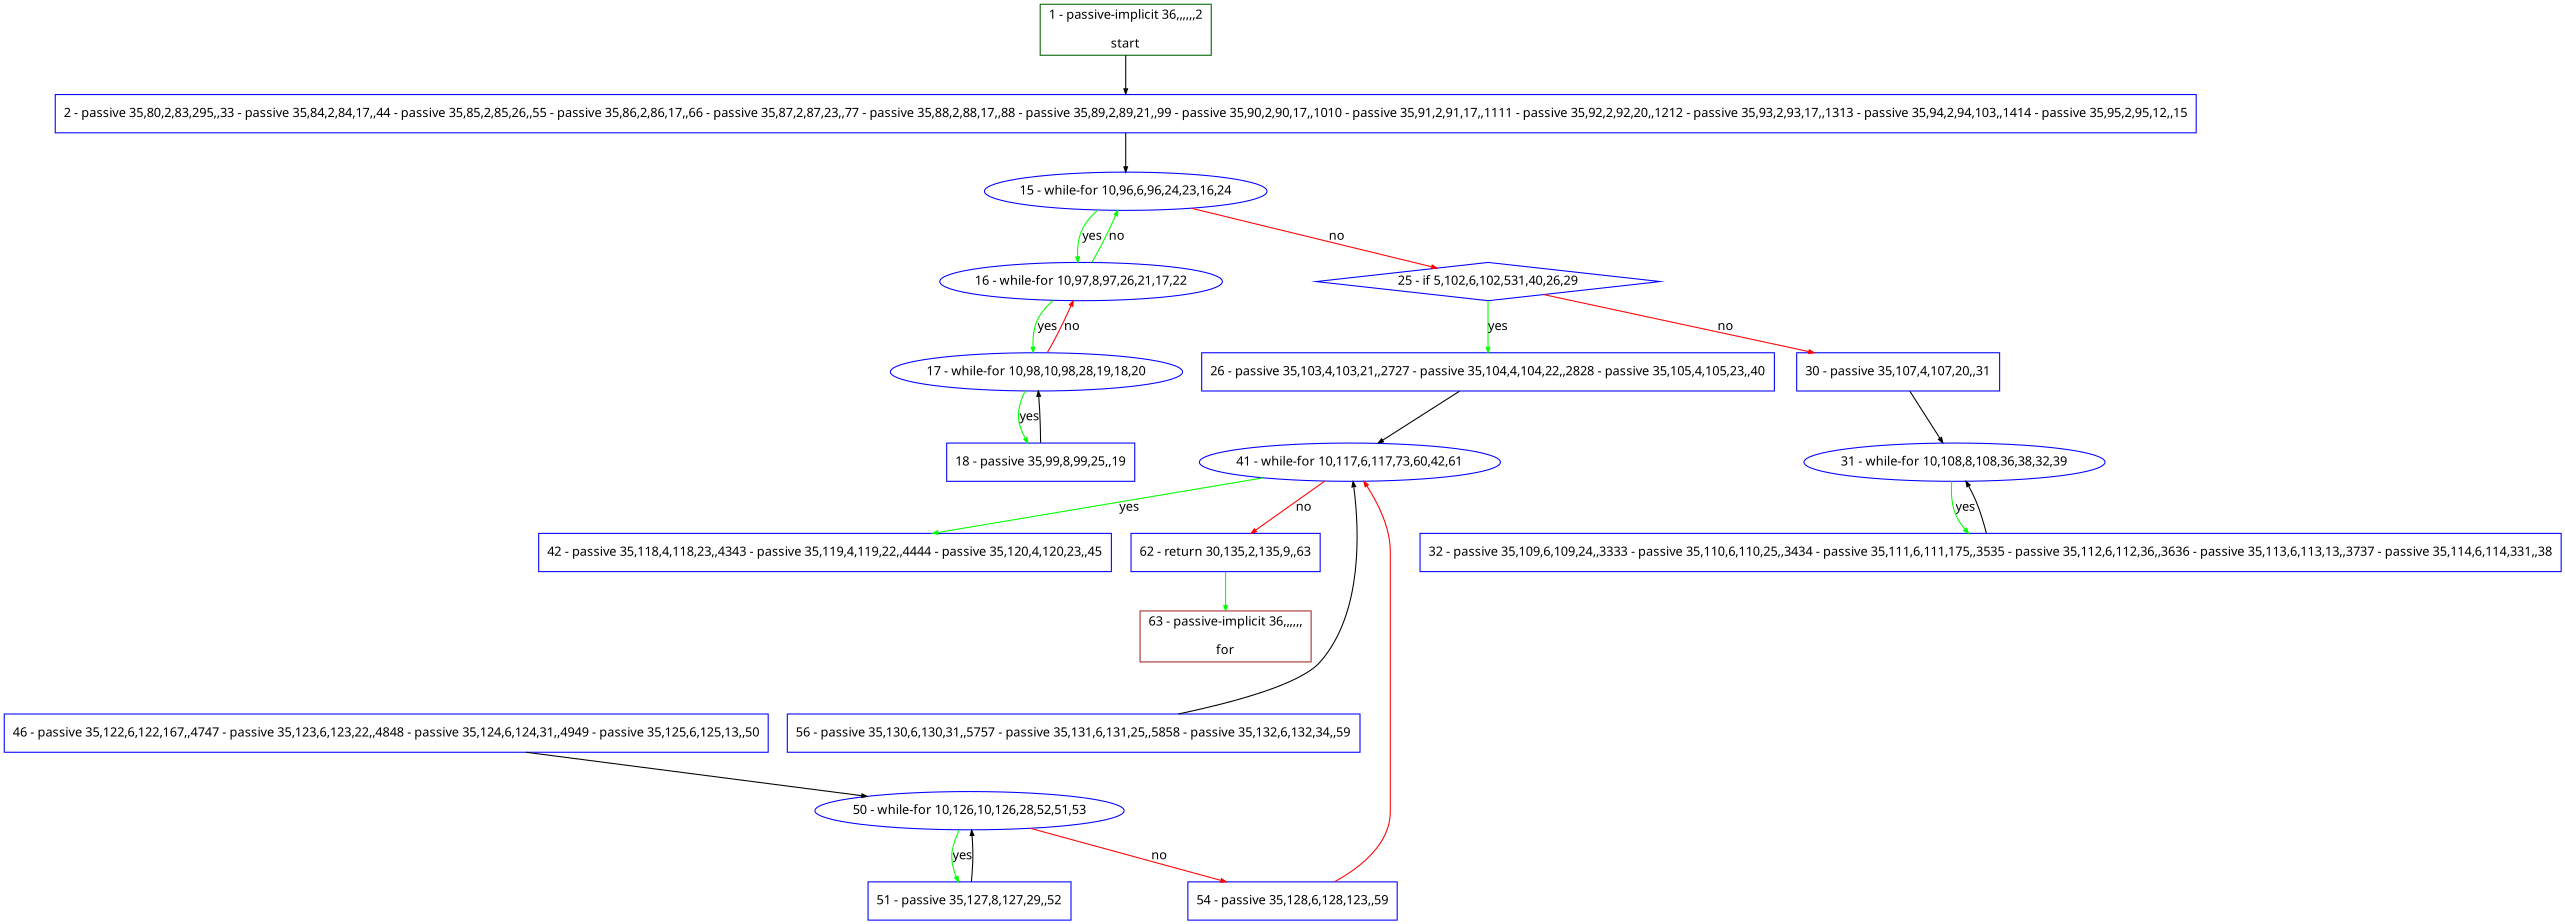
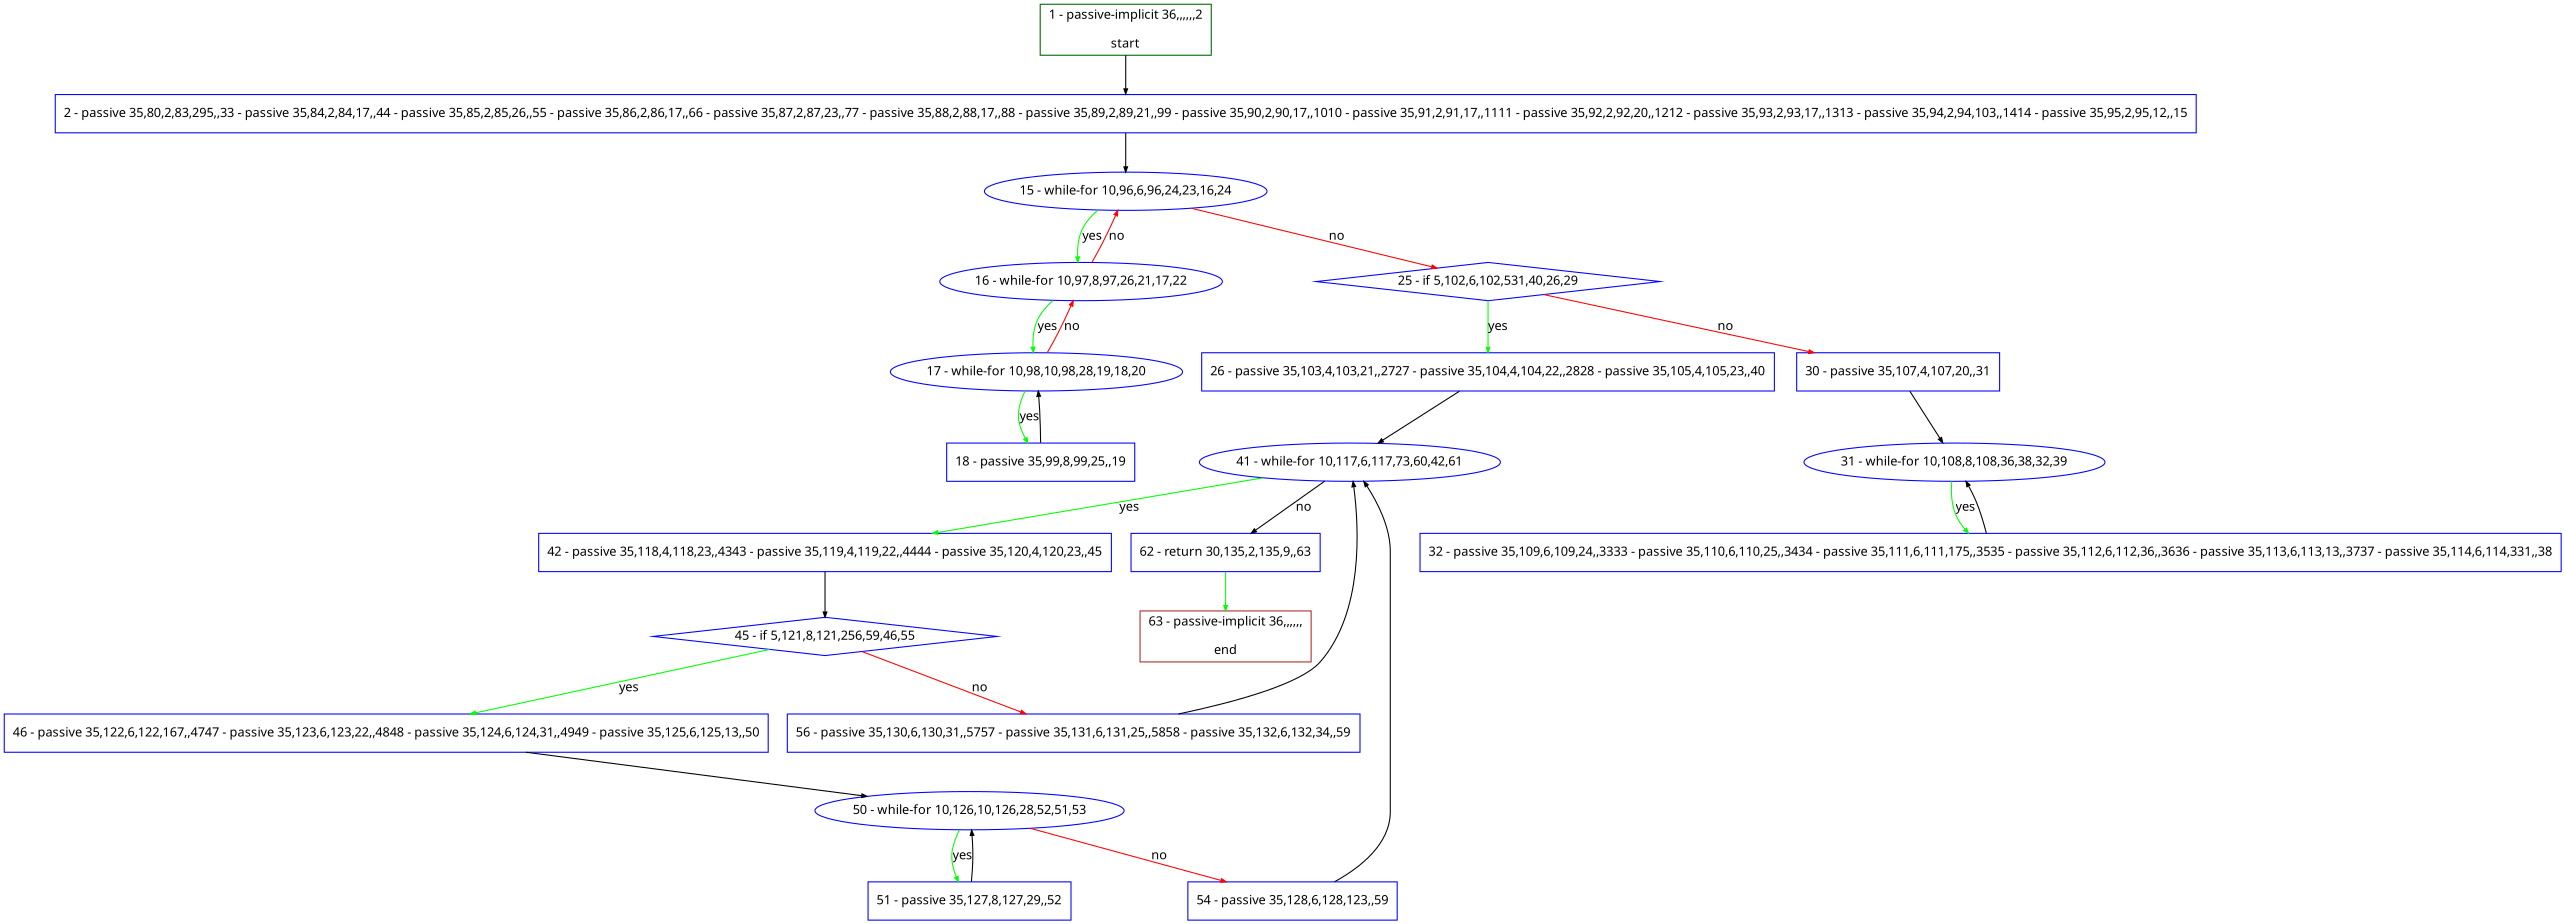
(1104, 239) -> (1104, 239)
(1290, 506) -> (1290, 506)
none -> (825, 636)
(1226, 636) -> (1226, 636)
(1390, 693) -> (1390, 693)
